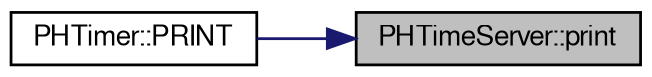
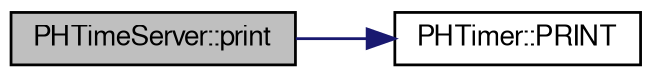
(292, 39) -> (331, 39)
